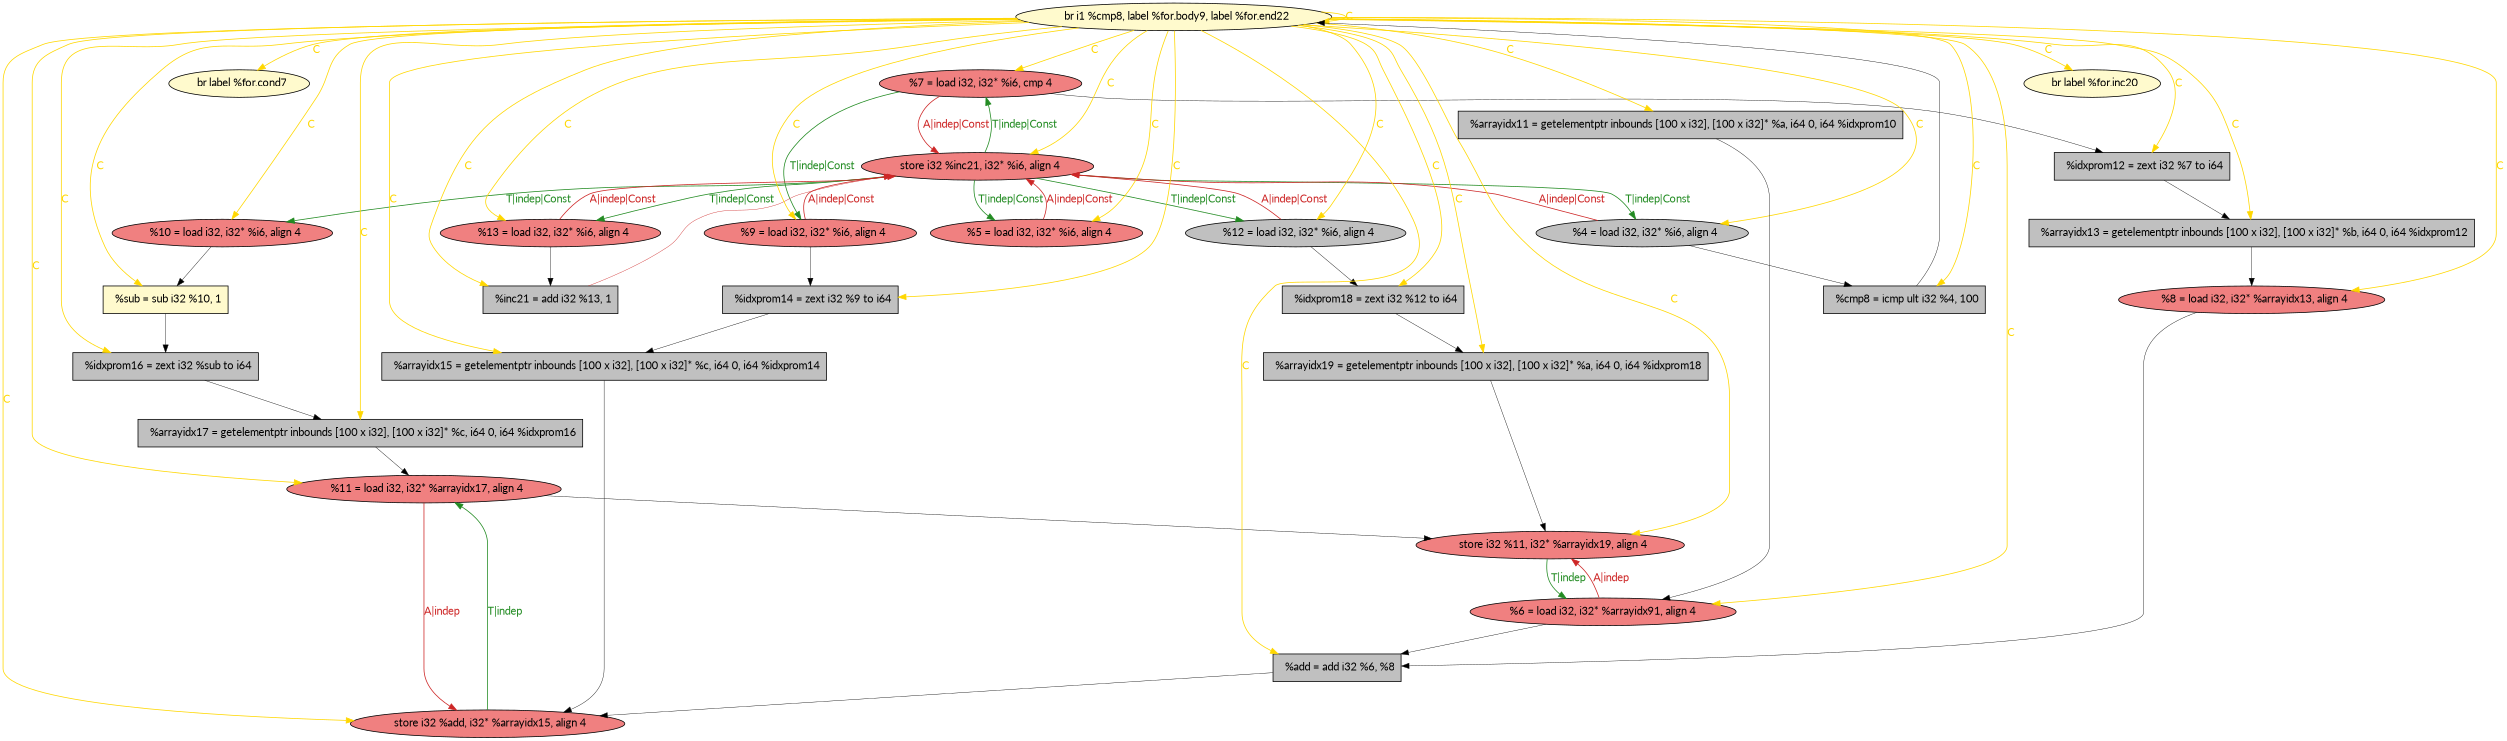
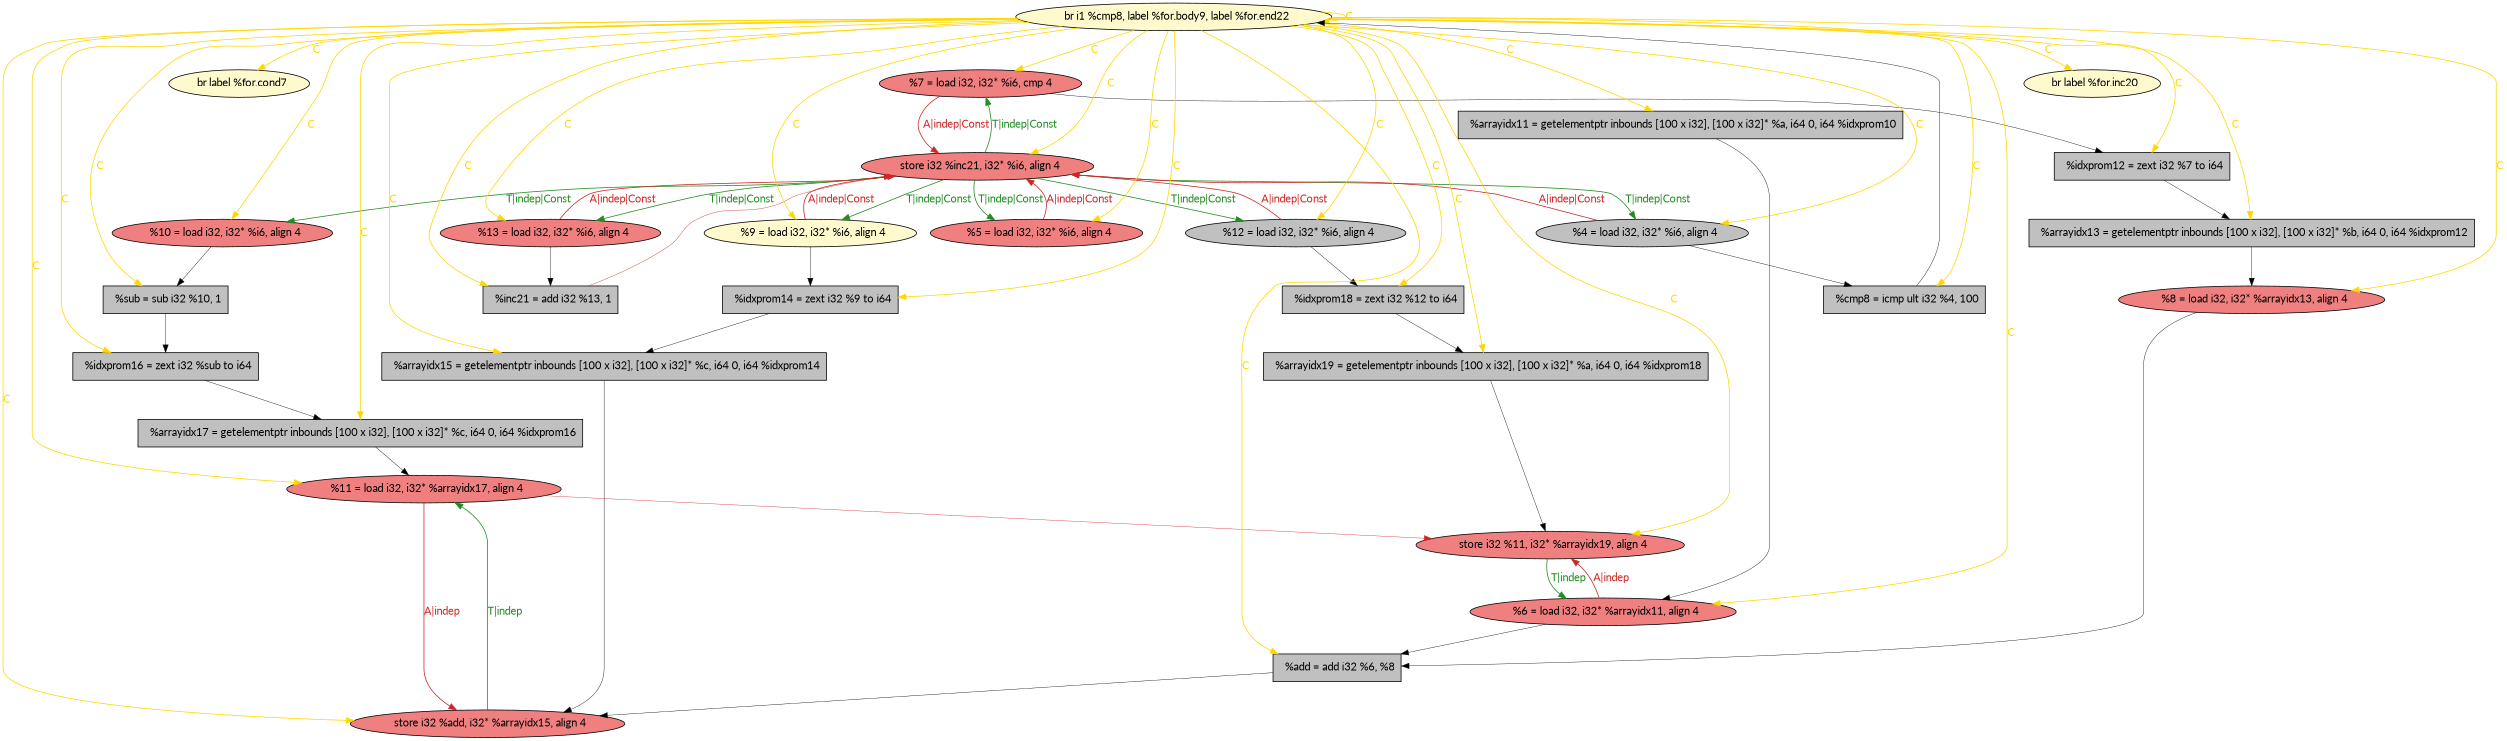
(812, 129) -> (896, 198)
(810, 233) -> (810, 233)
(166, 300) -> (166, 300)
(984, 517) -> (984, 517)
(1603, 612) -> (1603, 612)
